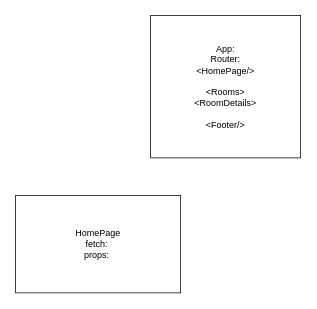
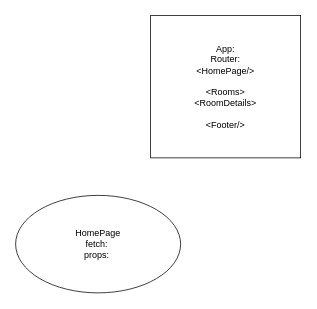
(98, 244) -> (98, 244)
